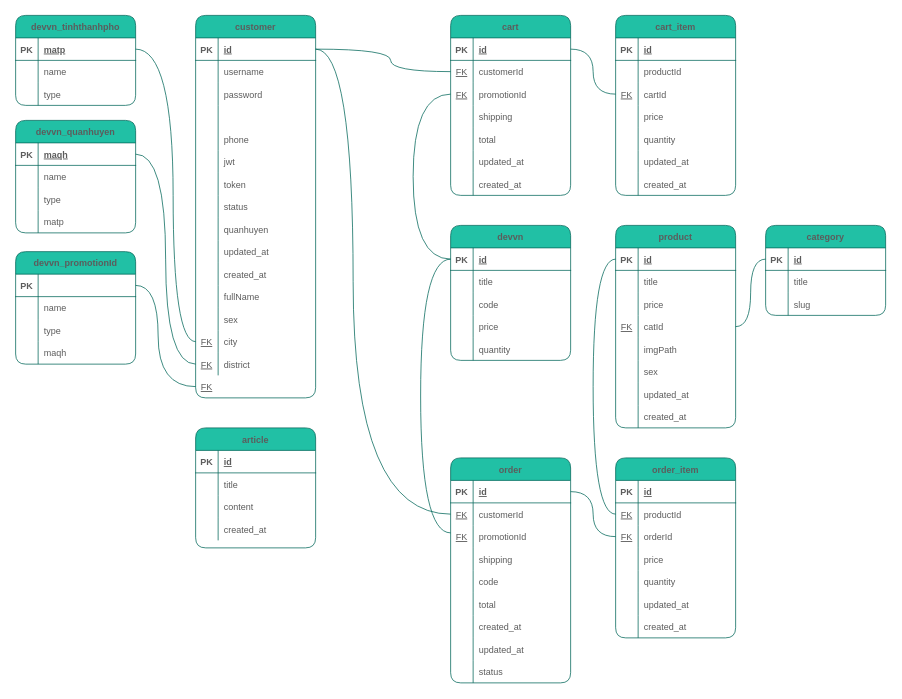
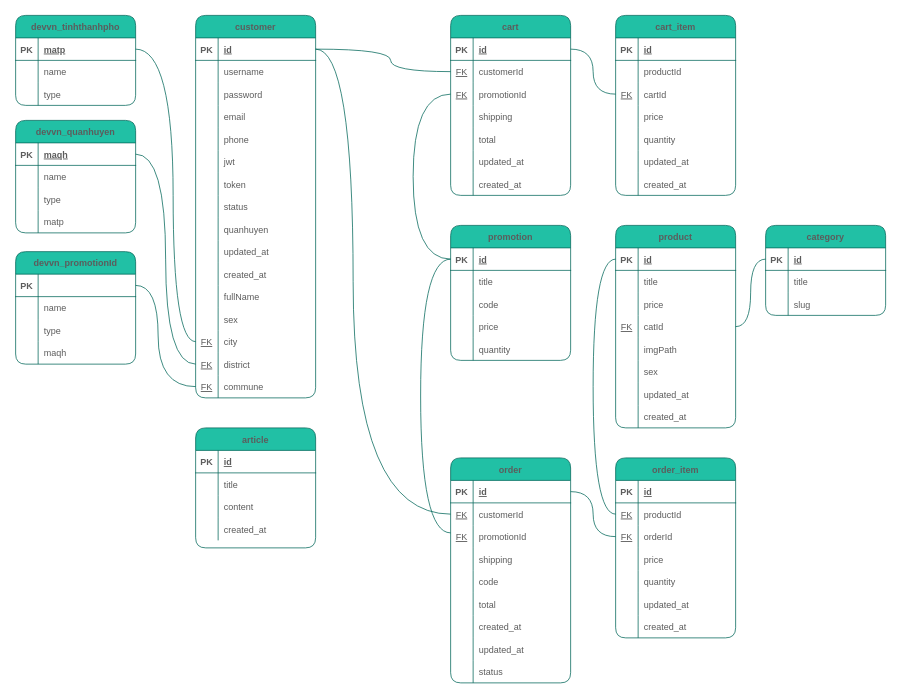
none -> (267, 117)
(510, 237) -> (510, 237)
none -> (267, 387)
